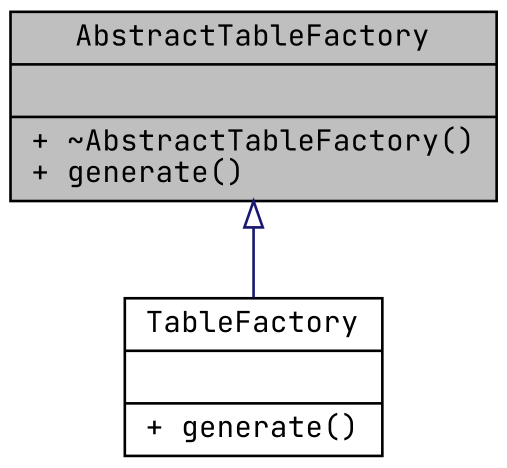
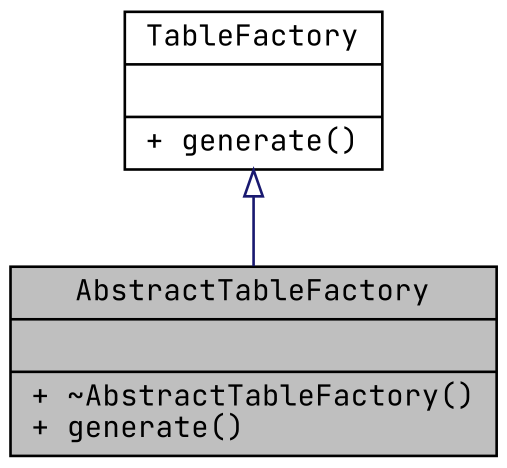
(254, 263) -> (254, 232)
